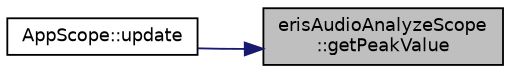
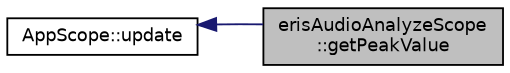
(221, 49) -> (240, 24)
